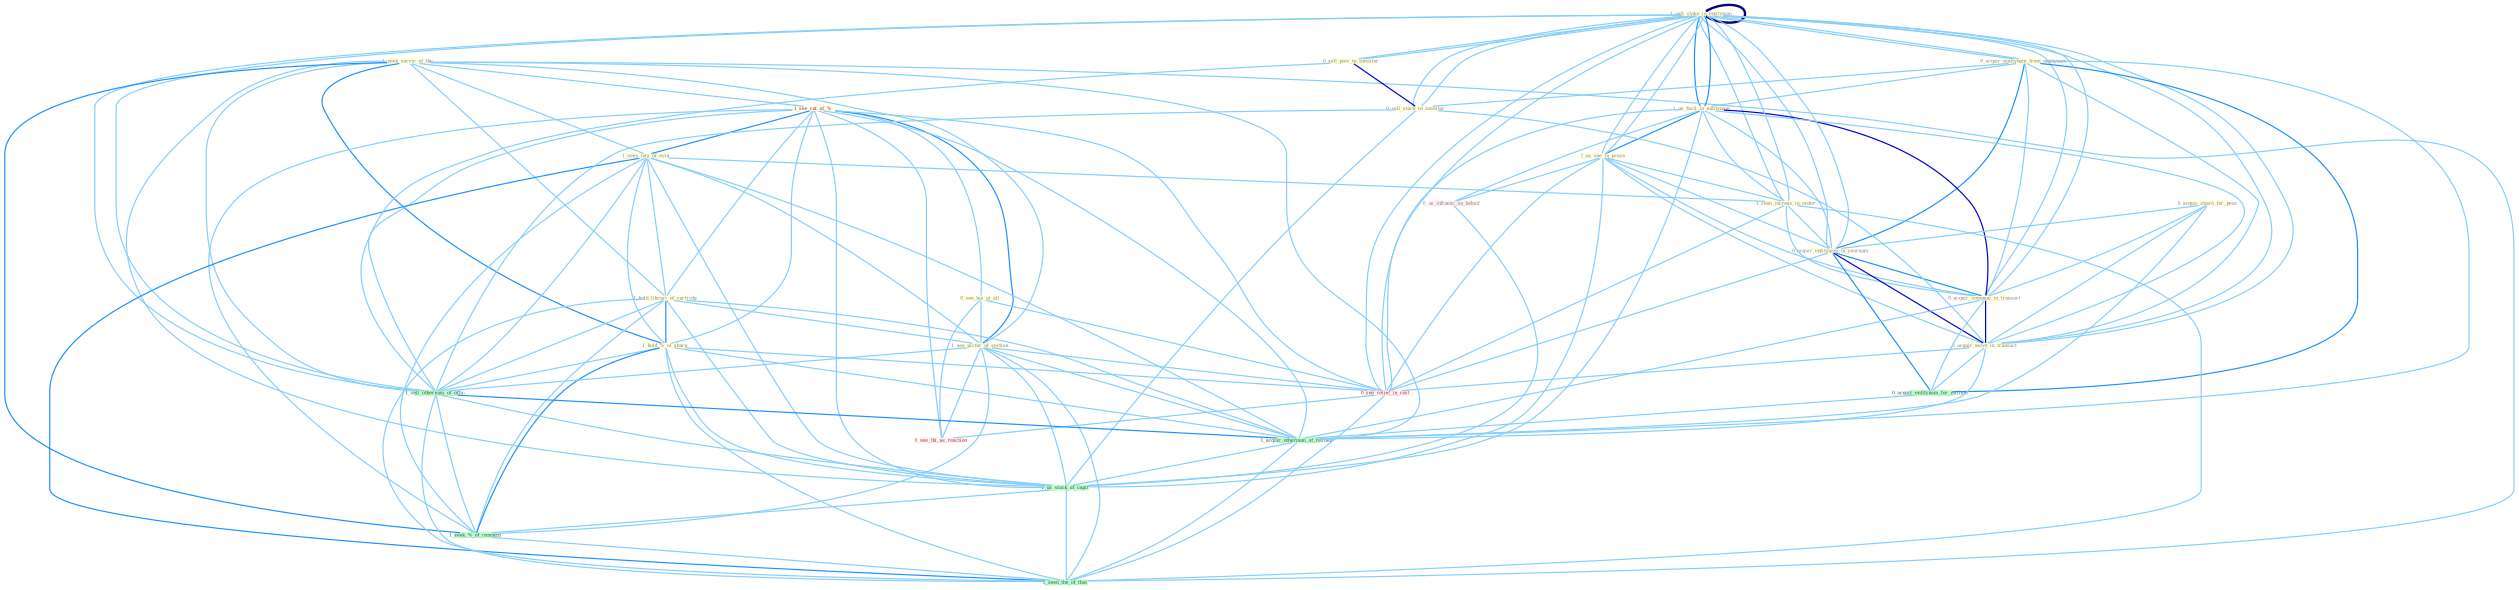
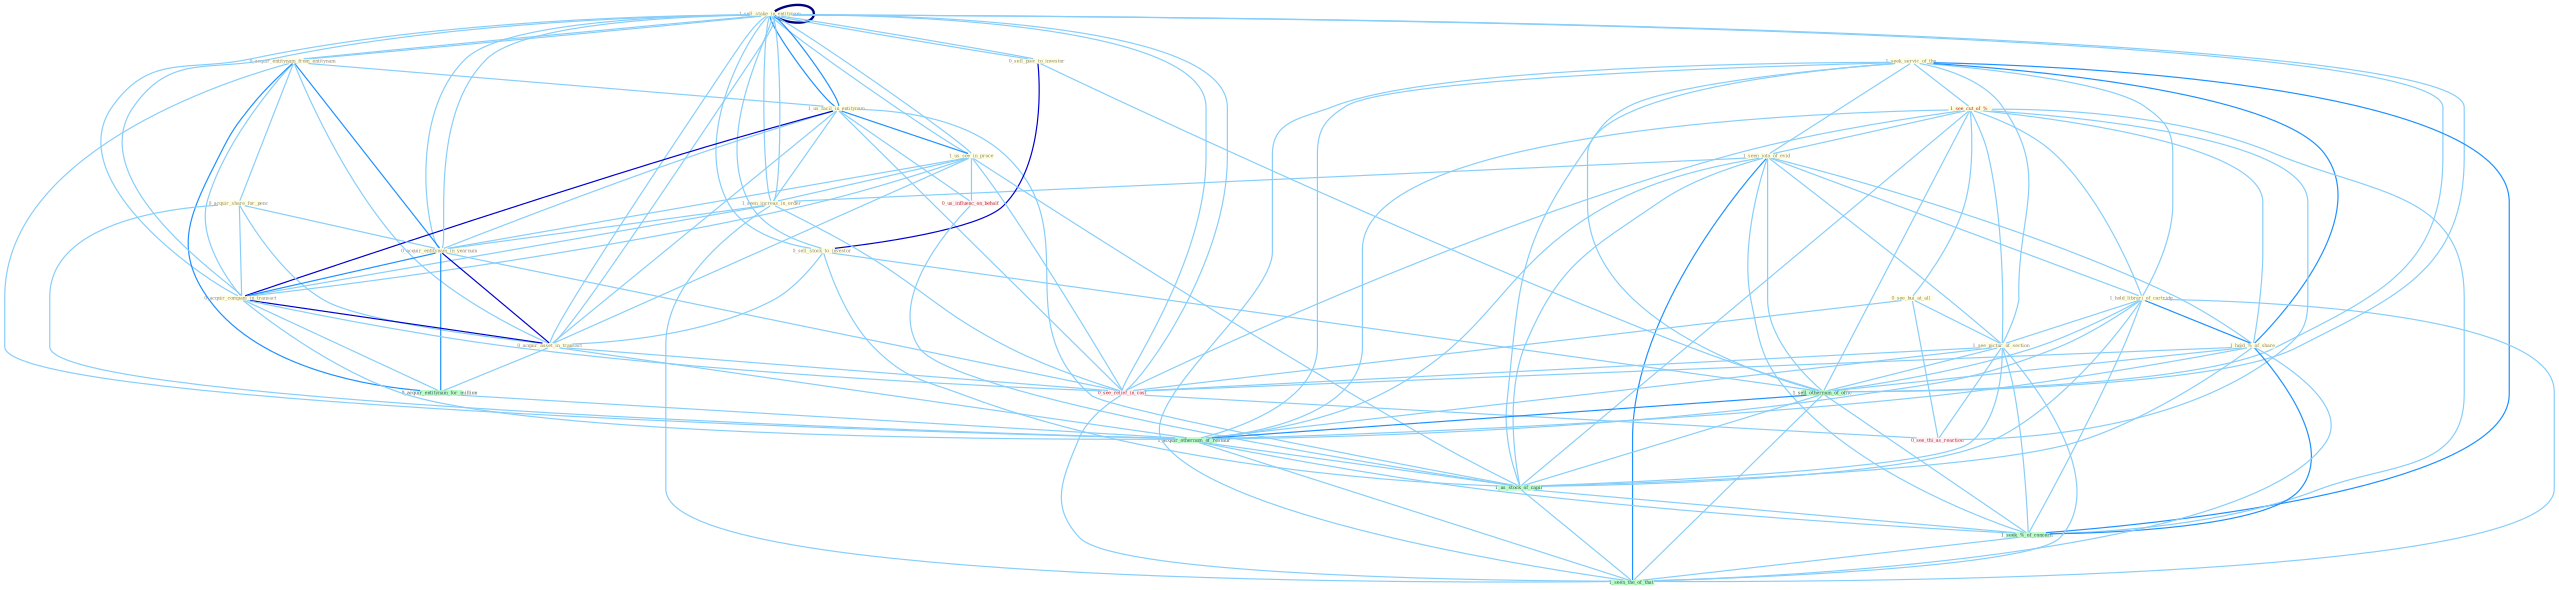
(1721, 85) -> (267, 132)
(766, 123) -> (1864, 133)
(989, 183) -> (1998, 213)
(1452, 203) -> (971, 203)
none -> (801, 374)
none -> (1602, 503)
